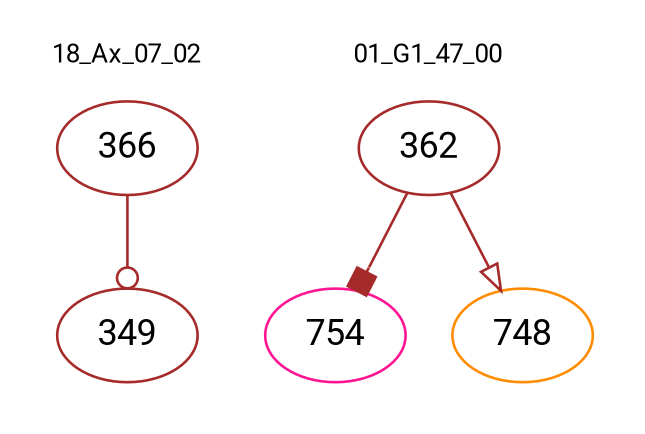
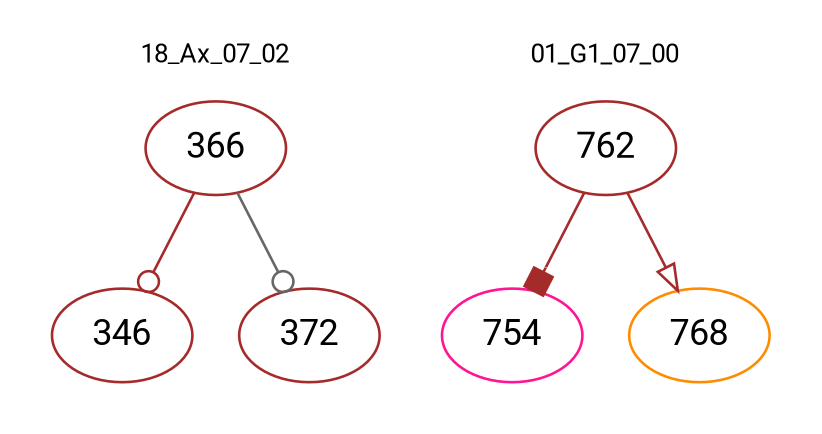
(429, 56) -> (606, 56)
(429, 148) -> (606, 148)
(127, 335) -> (122, 335)
none -> (309, 335)
(523, 335) -> (699, 335)
